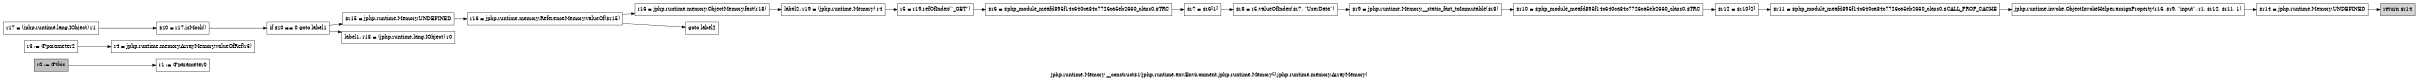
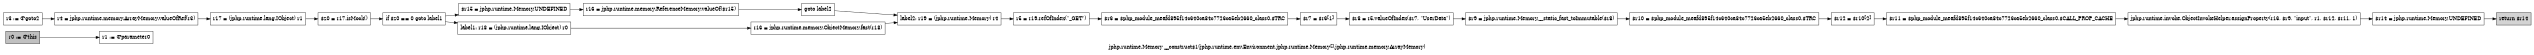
none -> (864, 13)
(627, 14) -> (659, 28)
none -> (202, 19)
(51, 47) -> (23, 19)
